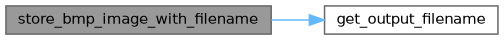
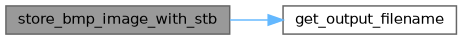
(139, 20) -> (118, 20)
